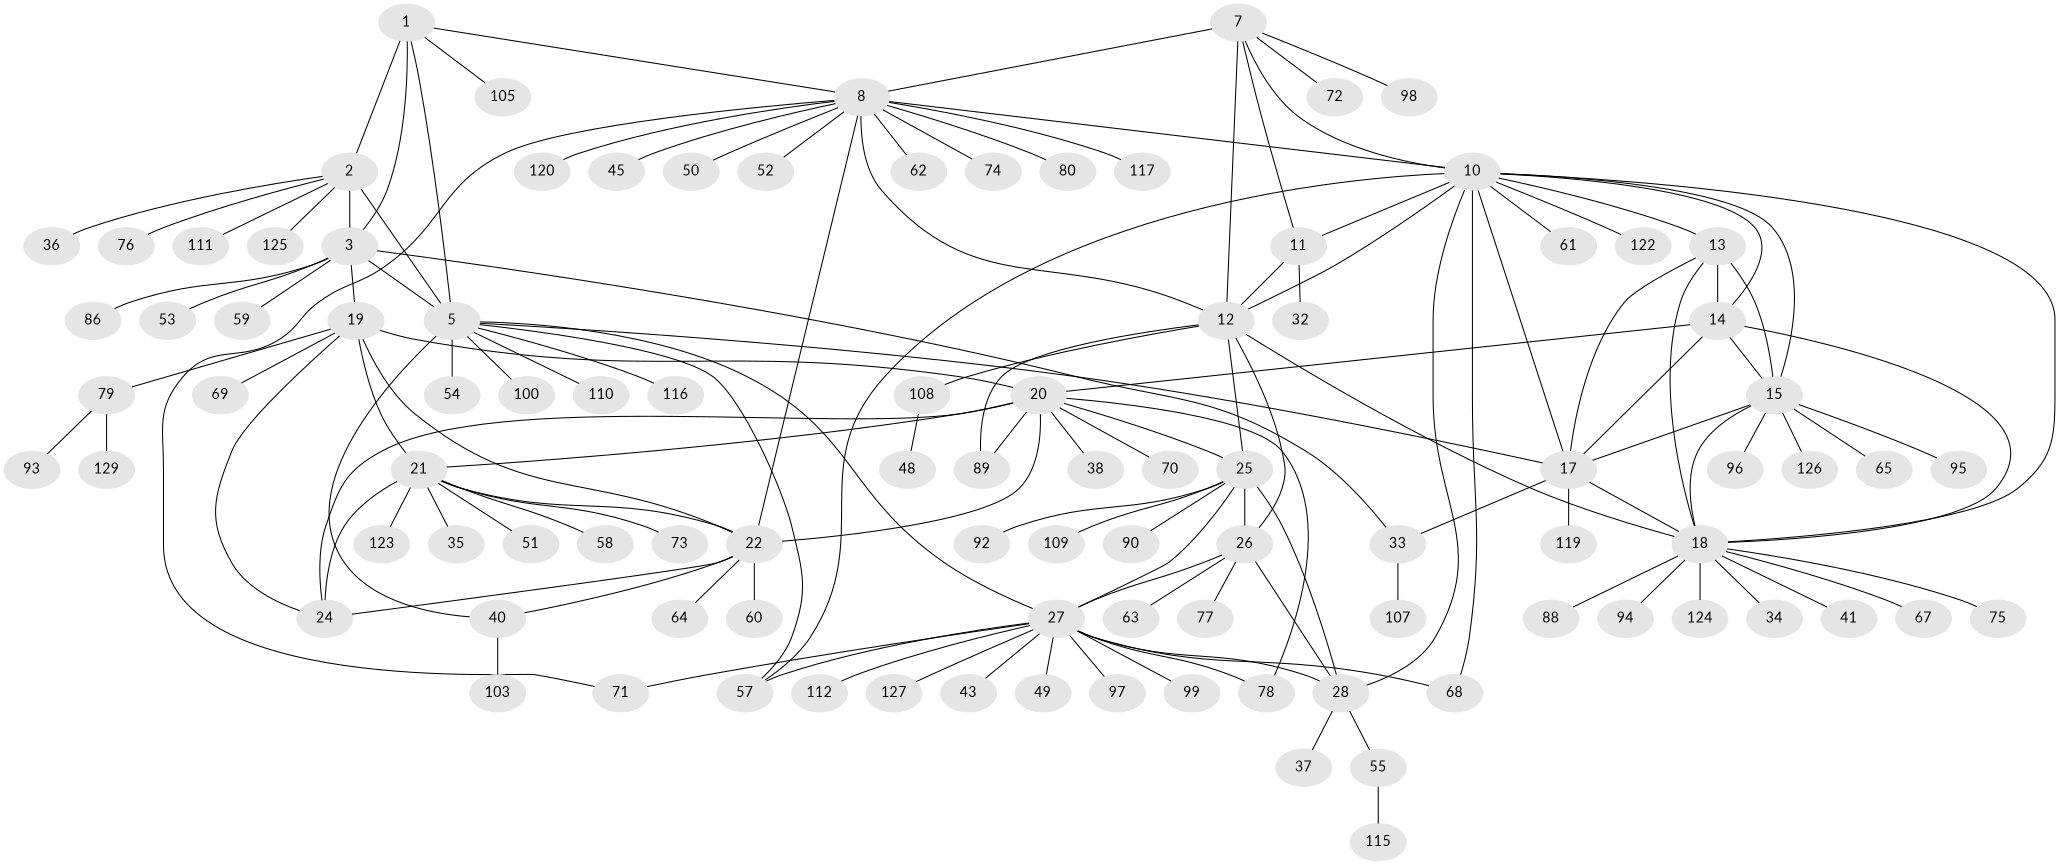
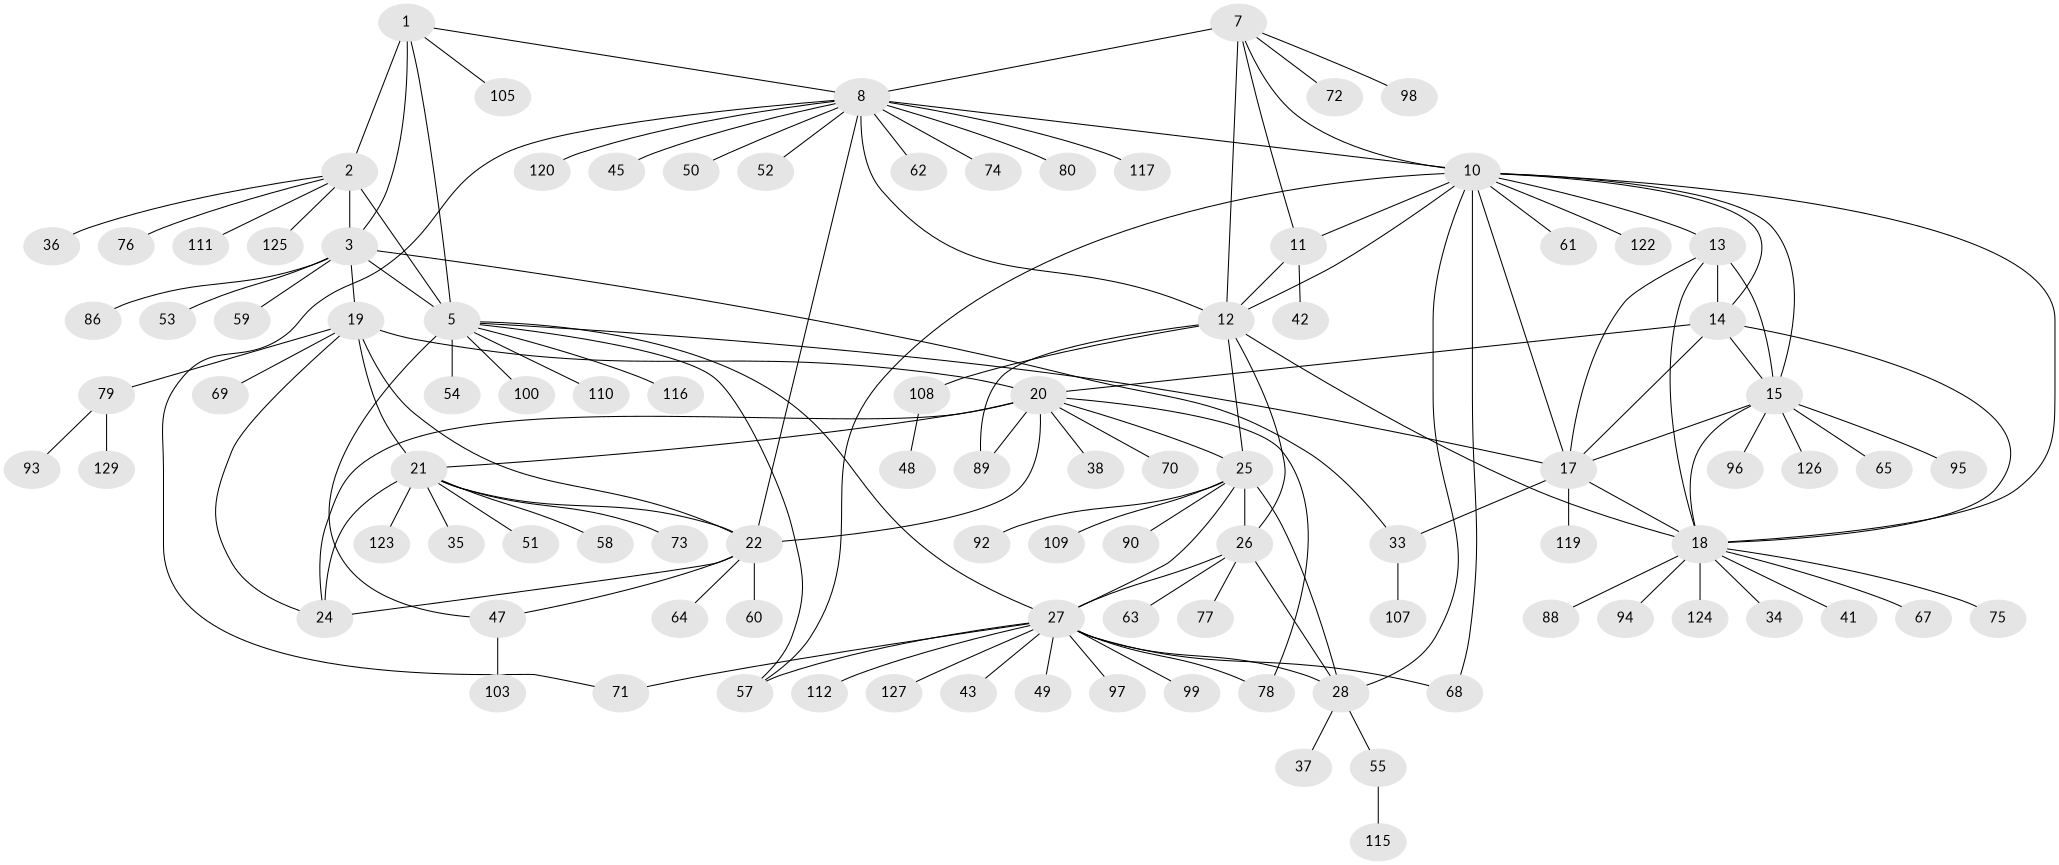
(1301, 321) -> (1301, 321)
(498, 619) -> (498, 619)
